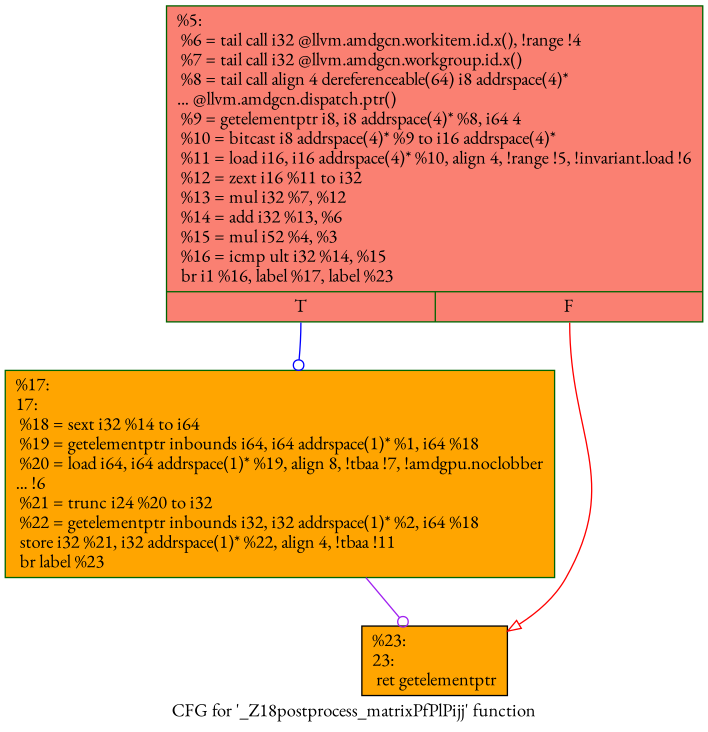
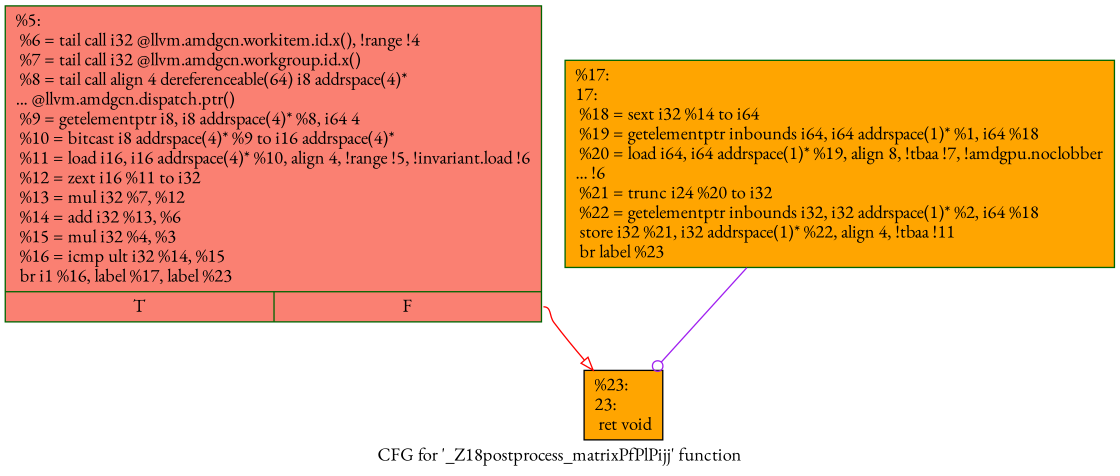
(258, 237) -> (96, 237)
(300, 341) -> none
(435, 680) -> (623, 424)
